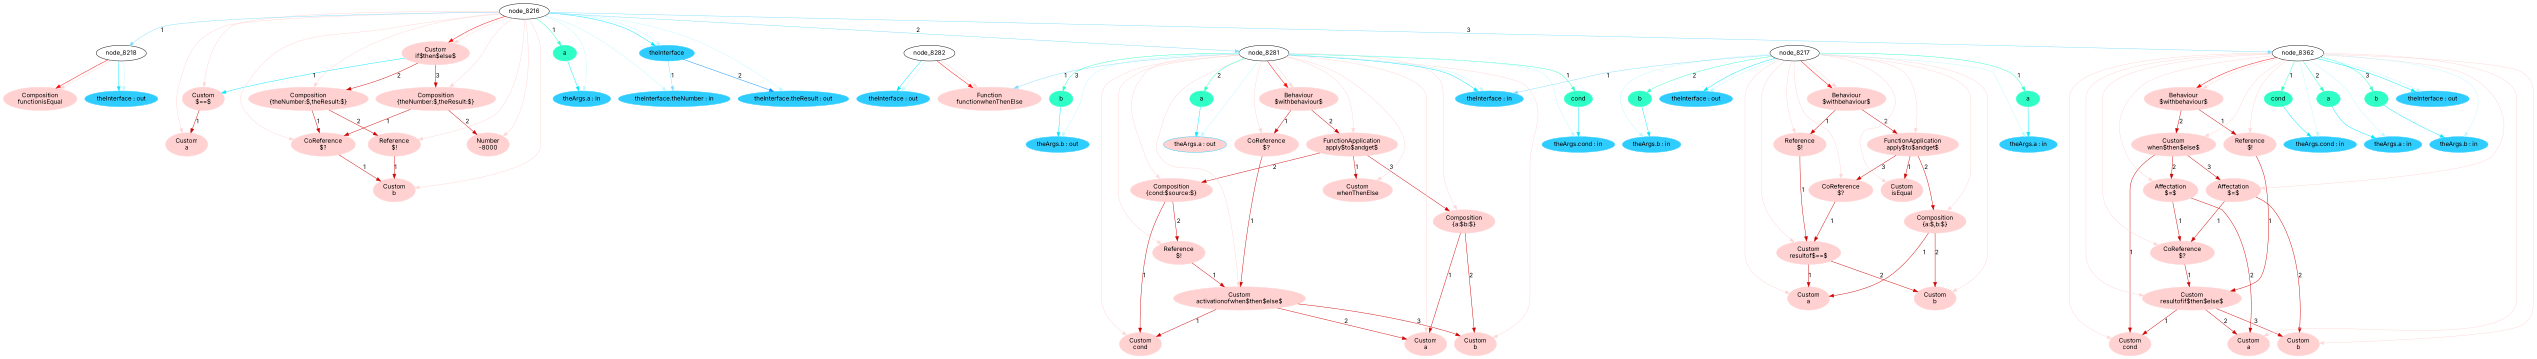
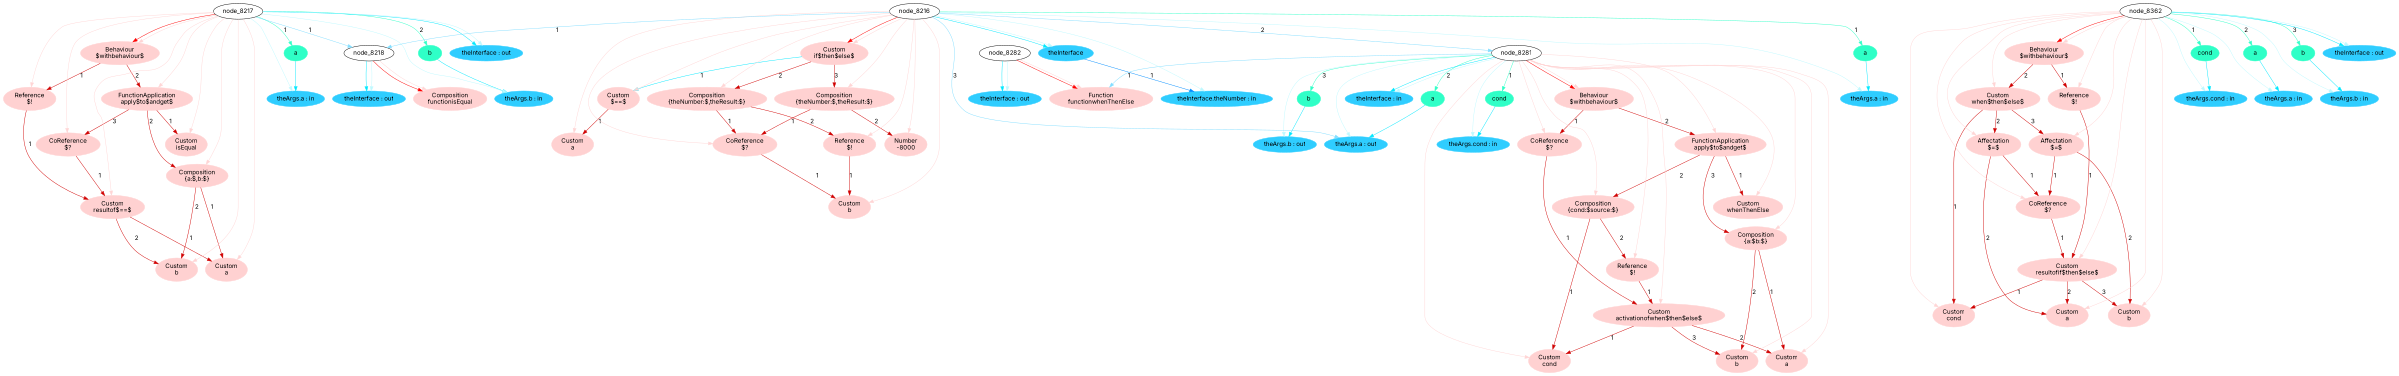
(1408, 32) -> (1096, 127)
(1643, 68) -> (302, 31)
(670, 74) -> (1137, 75)
(793, 99) -> none
(1195, 145) -> (1356, 145)
